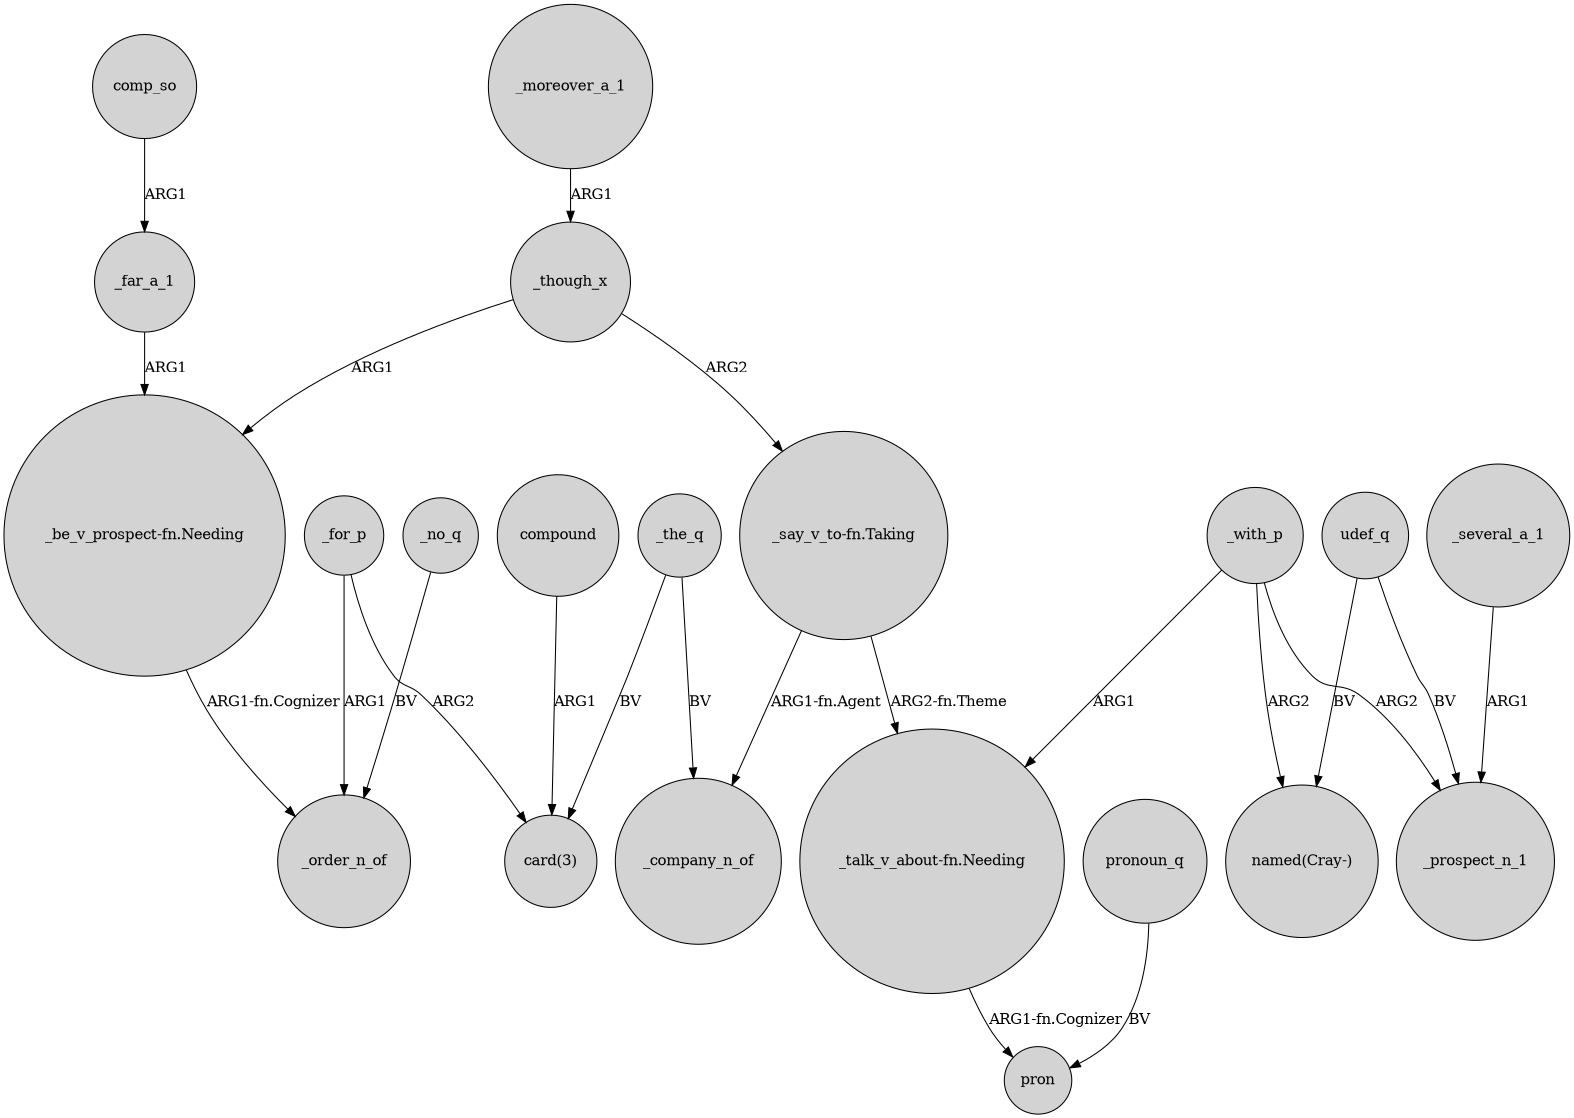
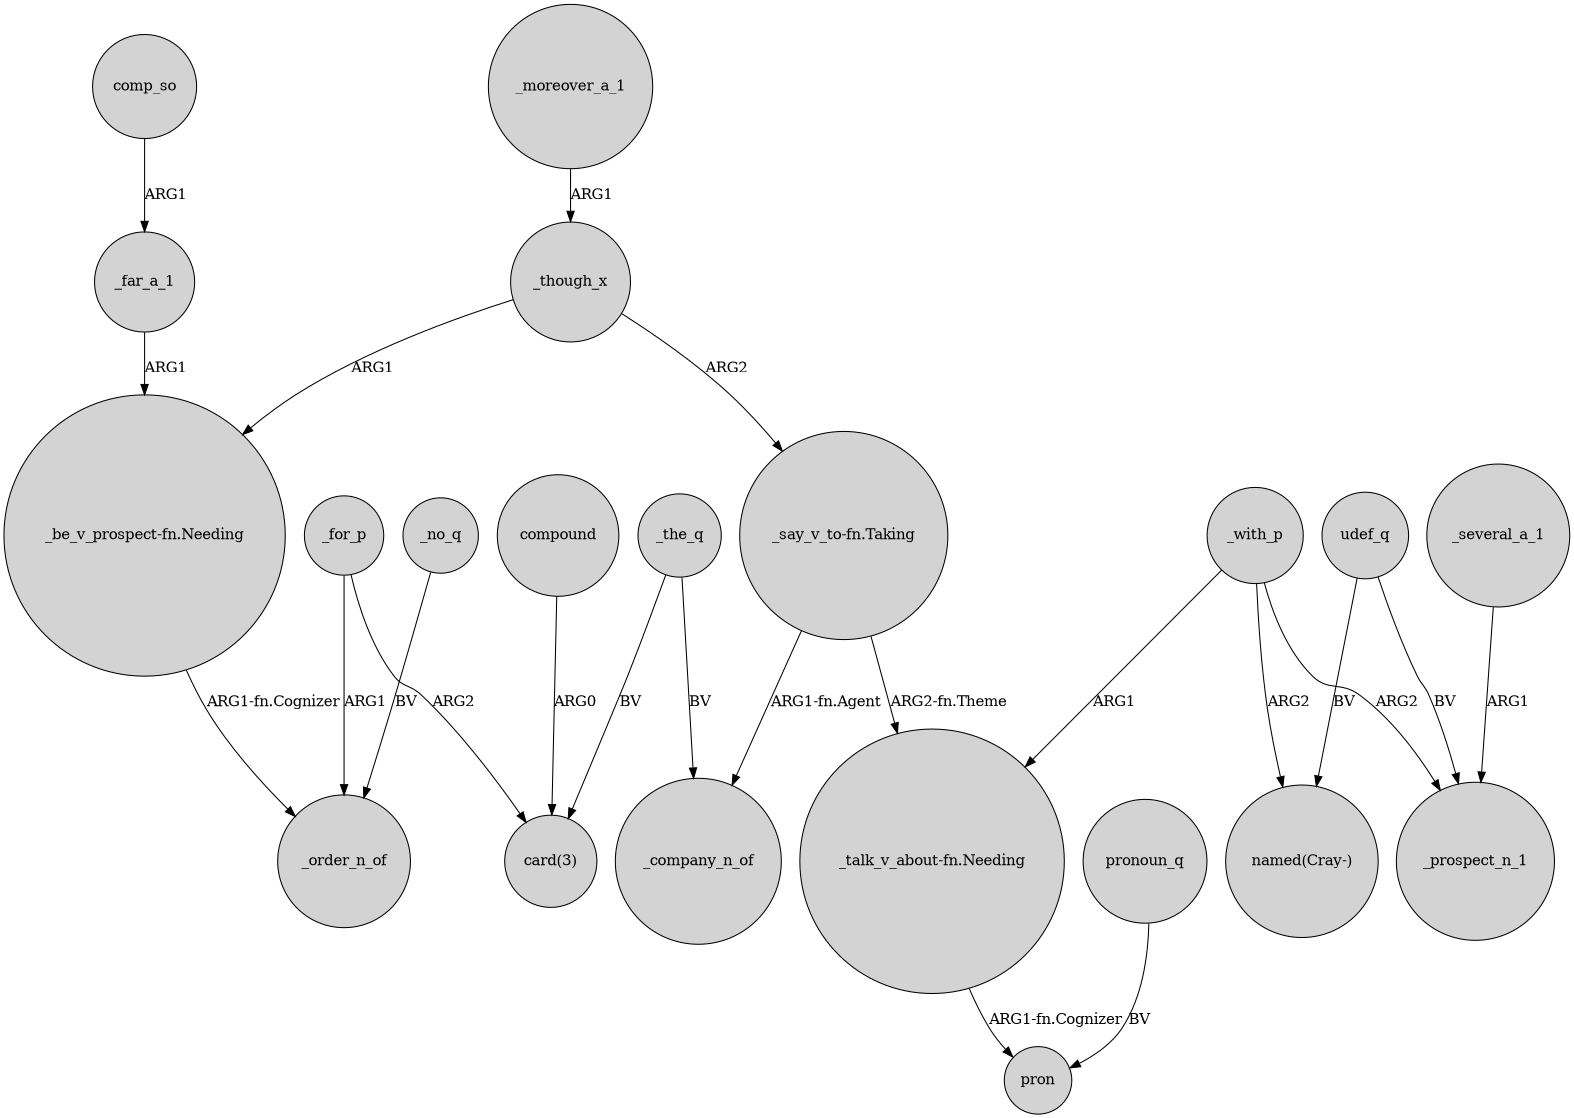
(575, 702) -> (575, 702)
